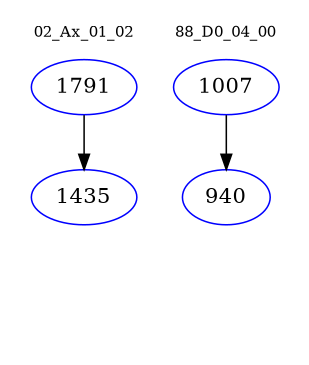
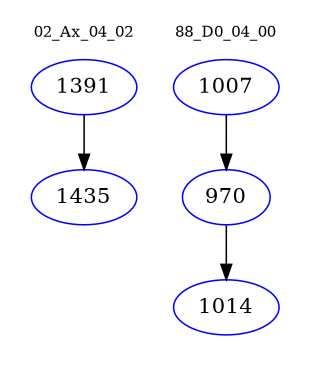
(84, 33) -> (84, 33)
(84, 87) -> (84, 87)
(226, 197) -> (226, 197)
none -> (226, 307)
